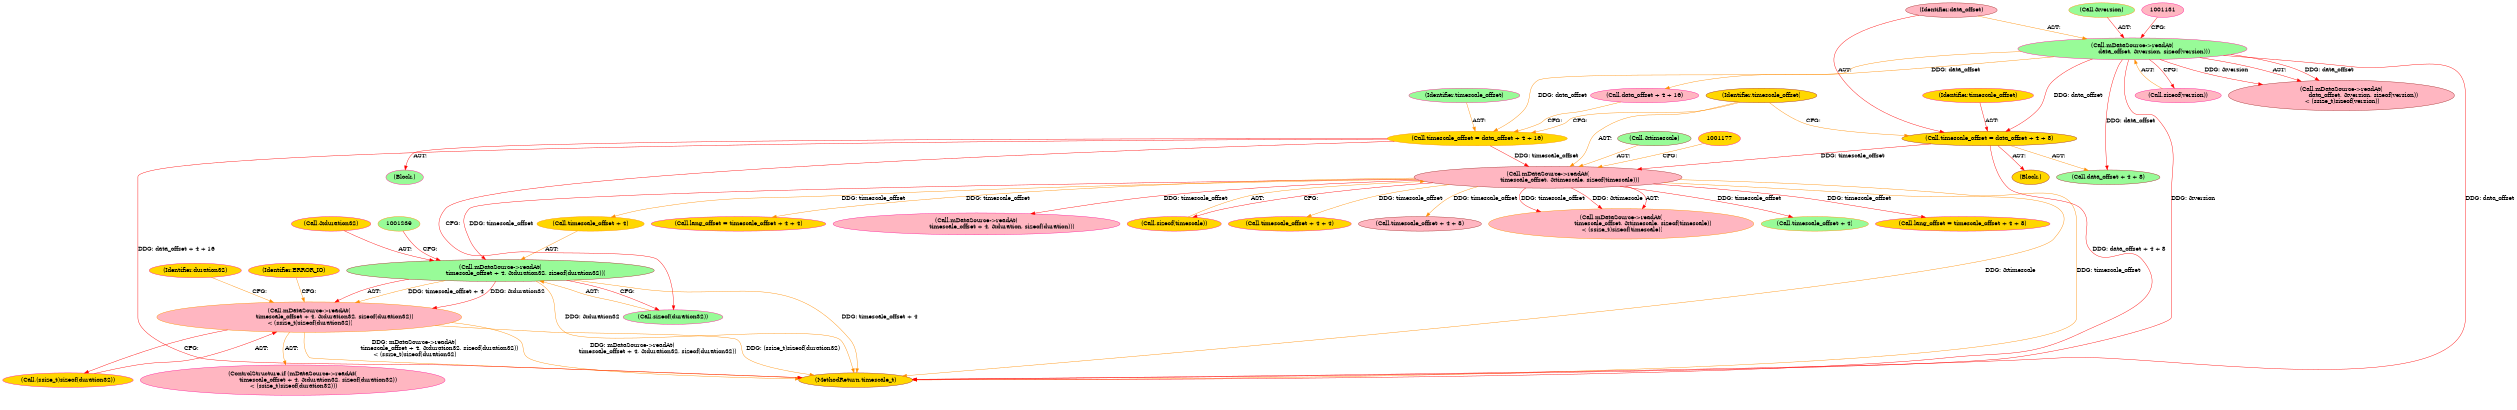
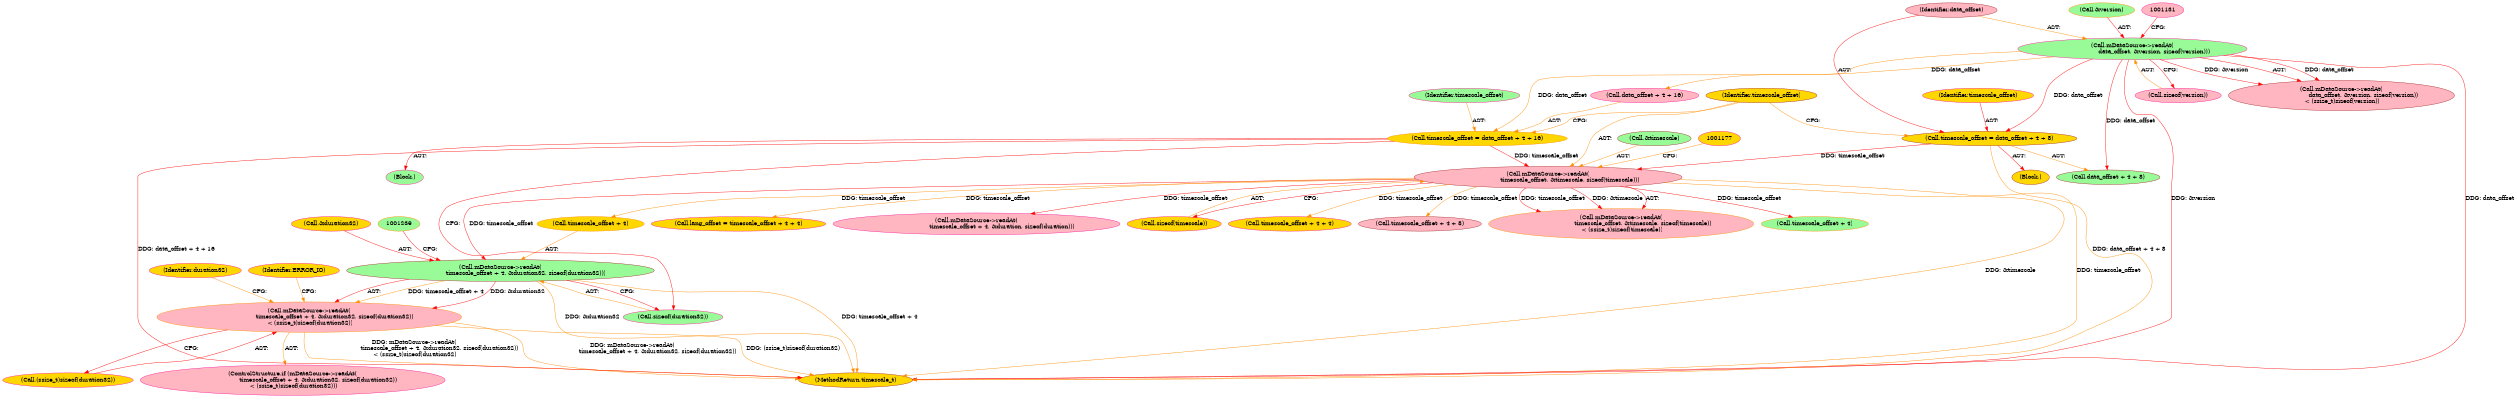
(1556, 121) -> (1556, 121)
(1963, 224) -> none
(1896, 361) -> (1896, 361)
